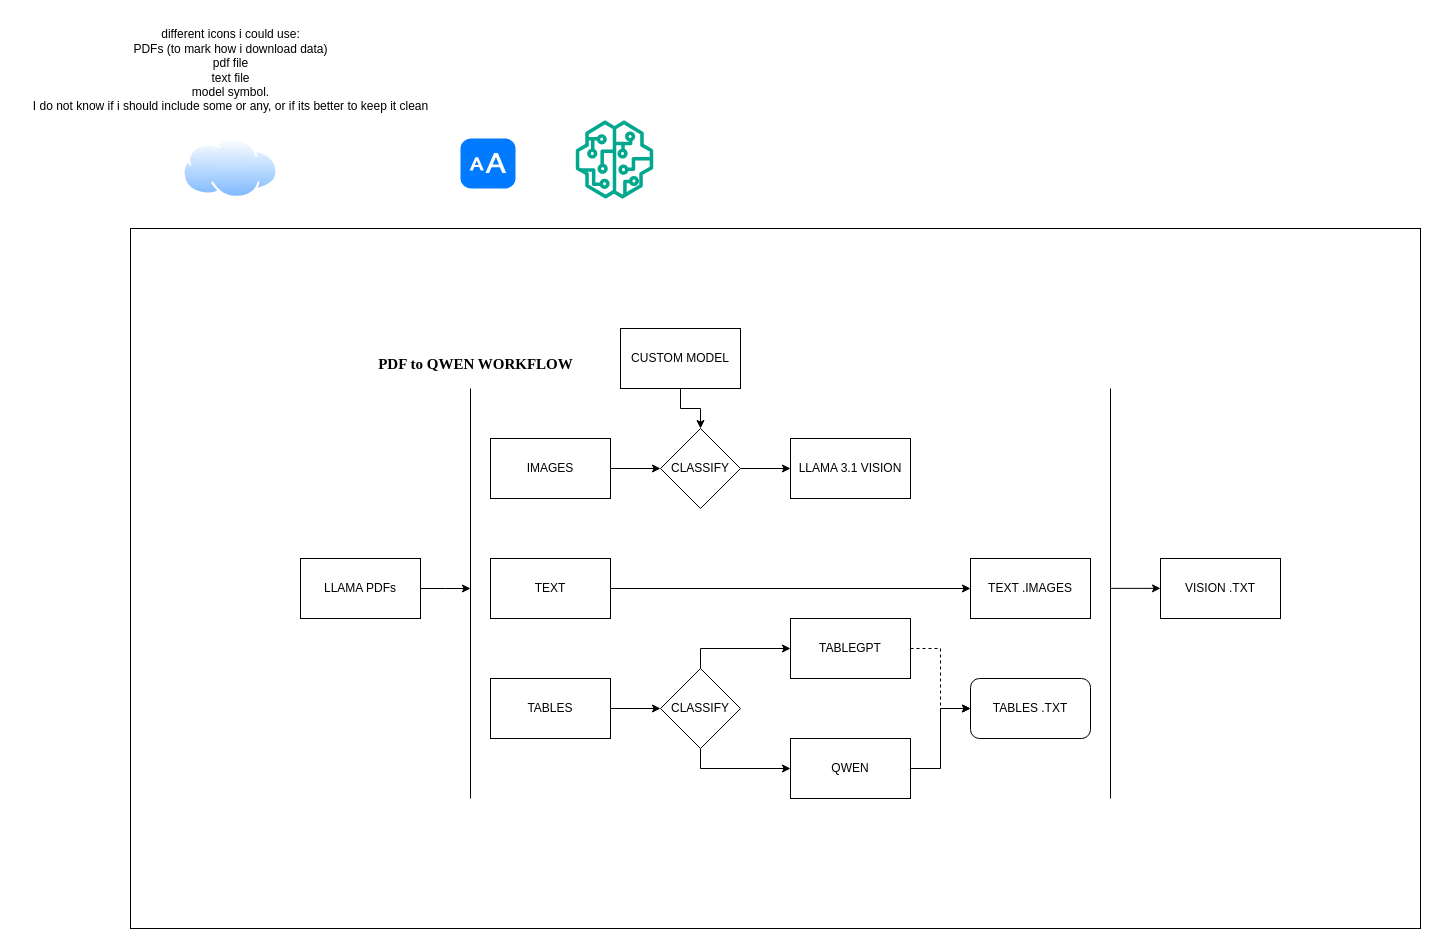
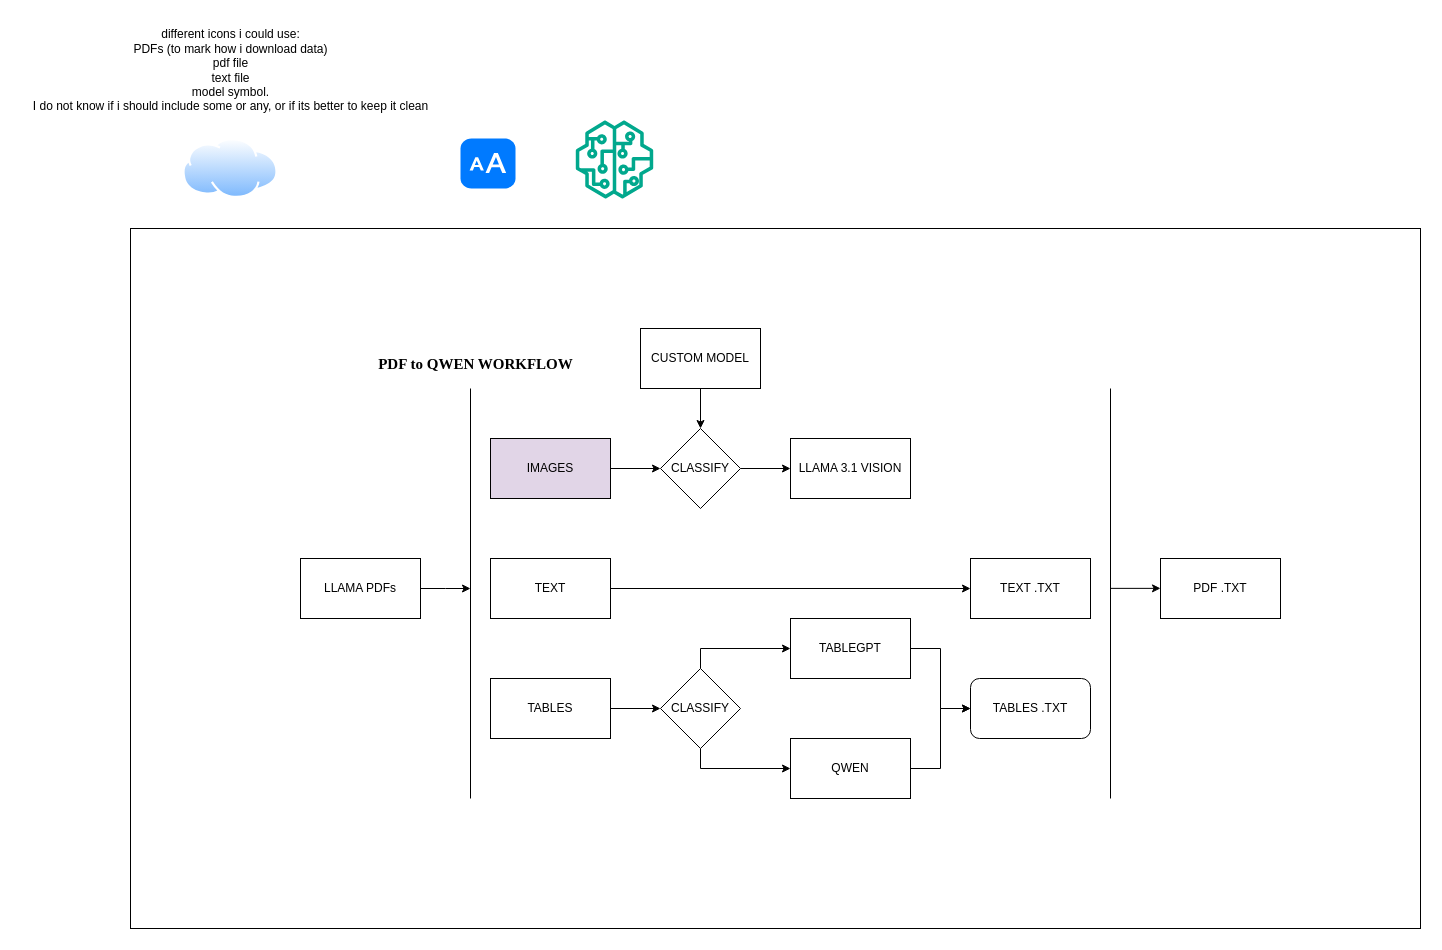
(681, 359) -> (701, 359)
(551, 469) -> (551, 469)
(1031, 589) -> (1031, 589)
(1221, 589) -> (1221, 589)
(941, 663) -> (941, 663)
